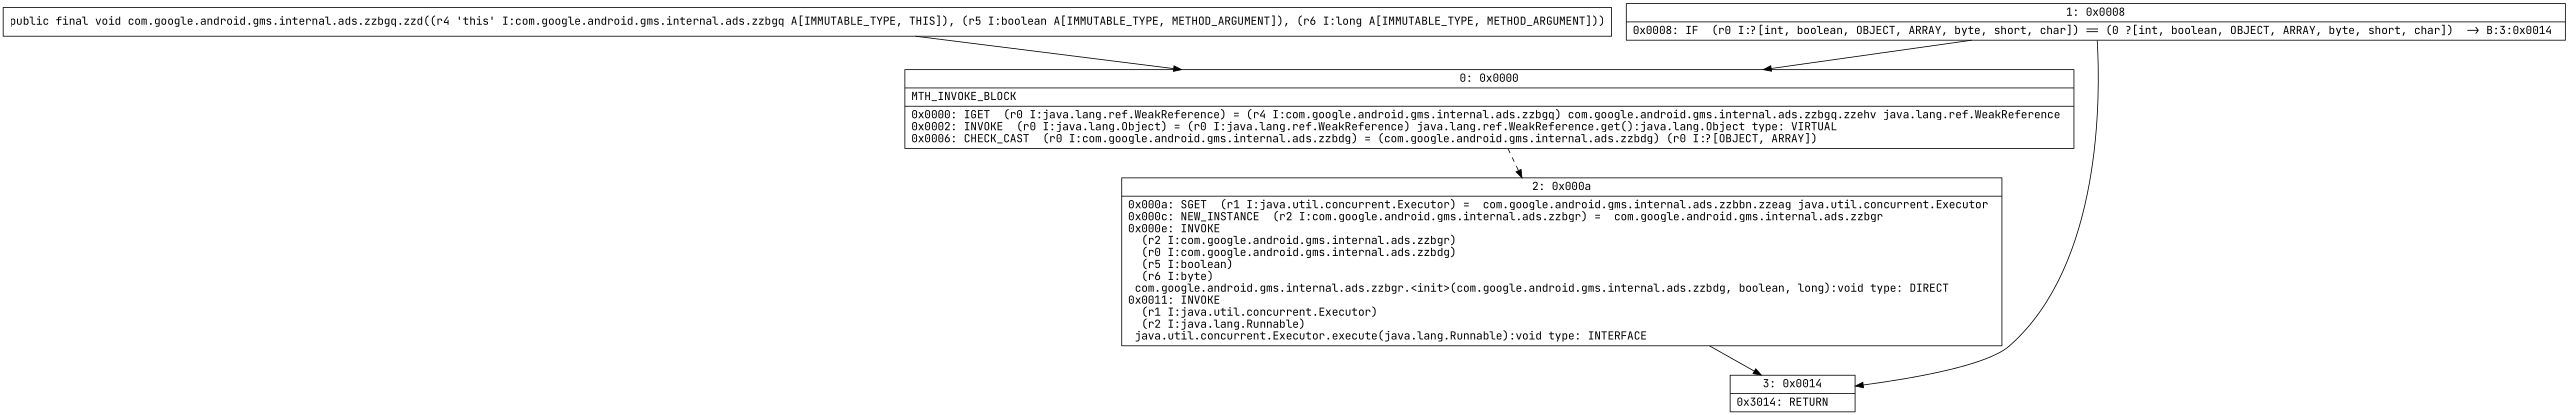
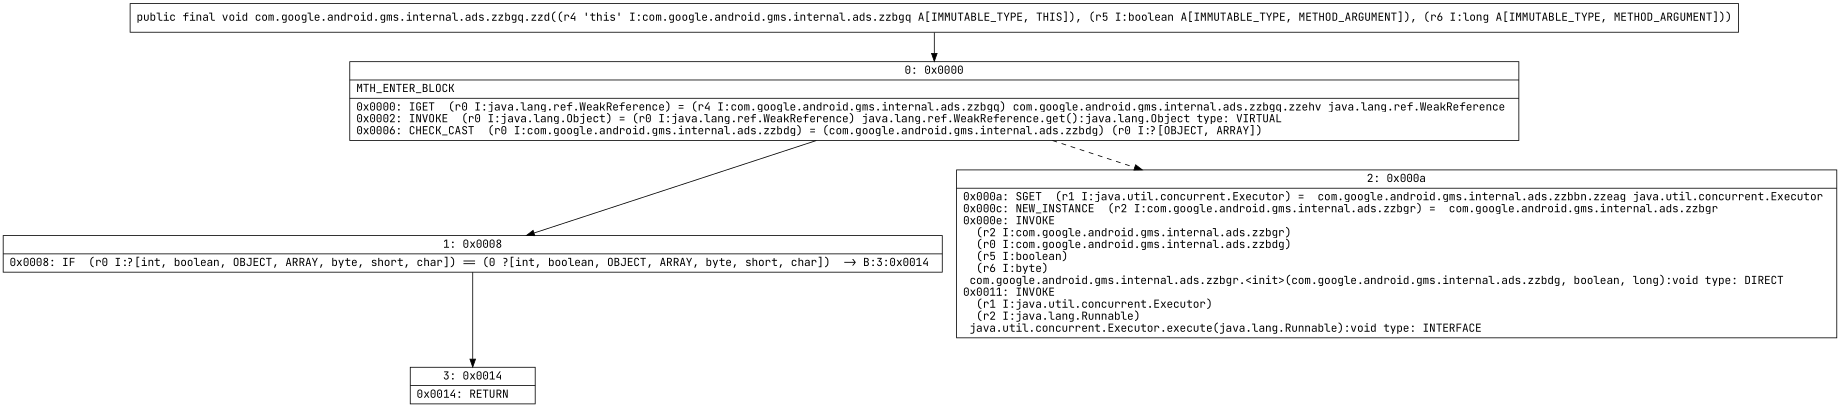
(1871, 54) -> (675, 187)
(964, 97) -> (405, 89)
(1732, 359) -> none
(1793, 402) -> (473, 394)
